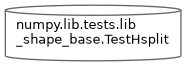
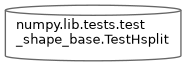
(93, 33) -> (93, 33)
